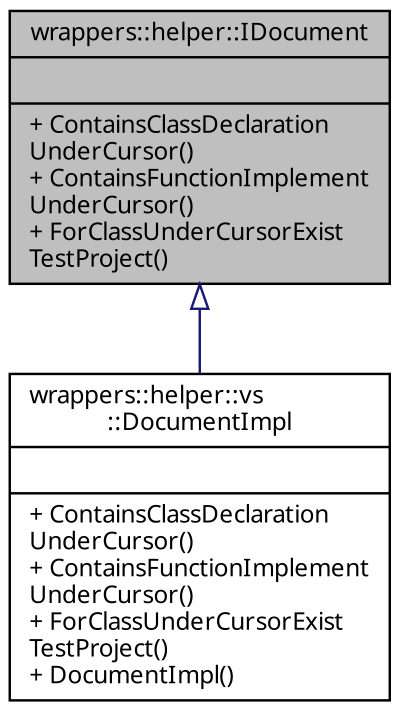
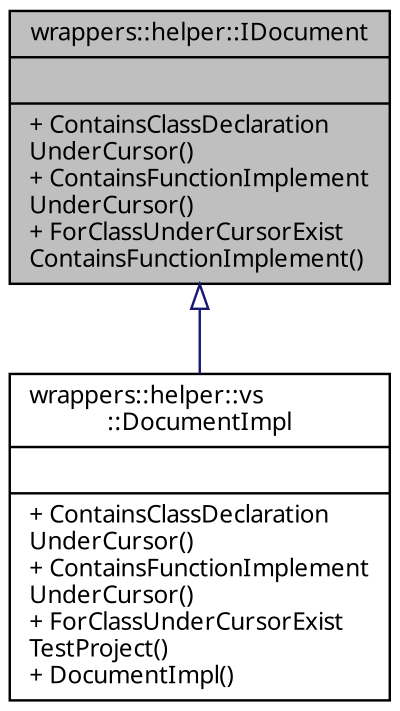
(100, 259) -> (197, 259)
